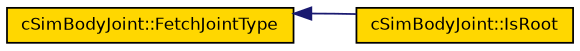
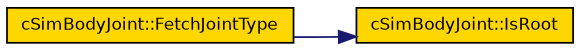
(334, 14) -> (316, 37)
